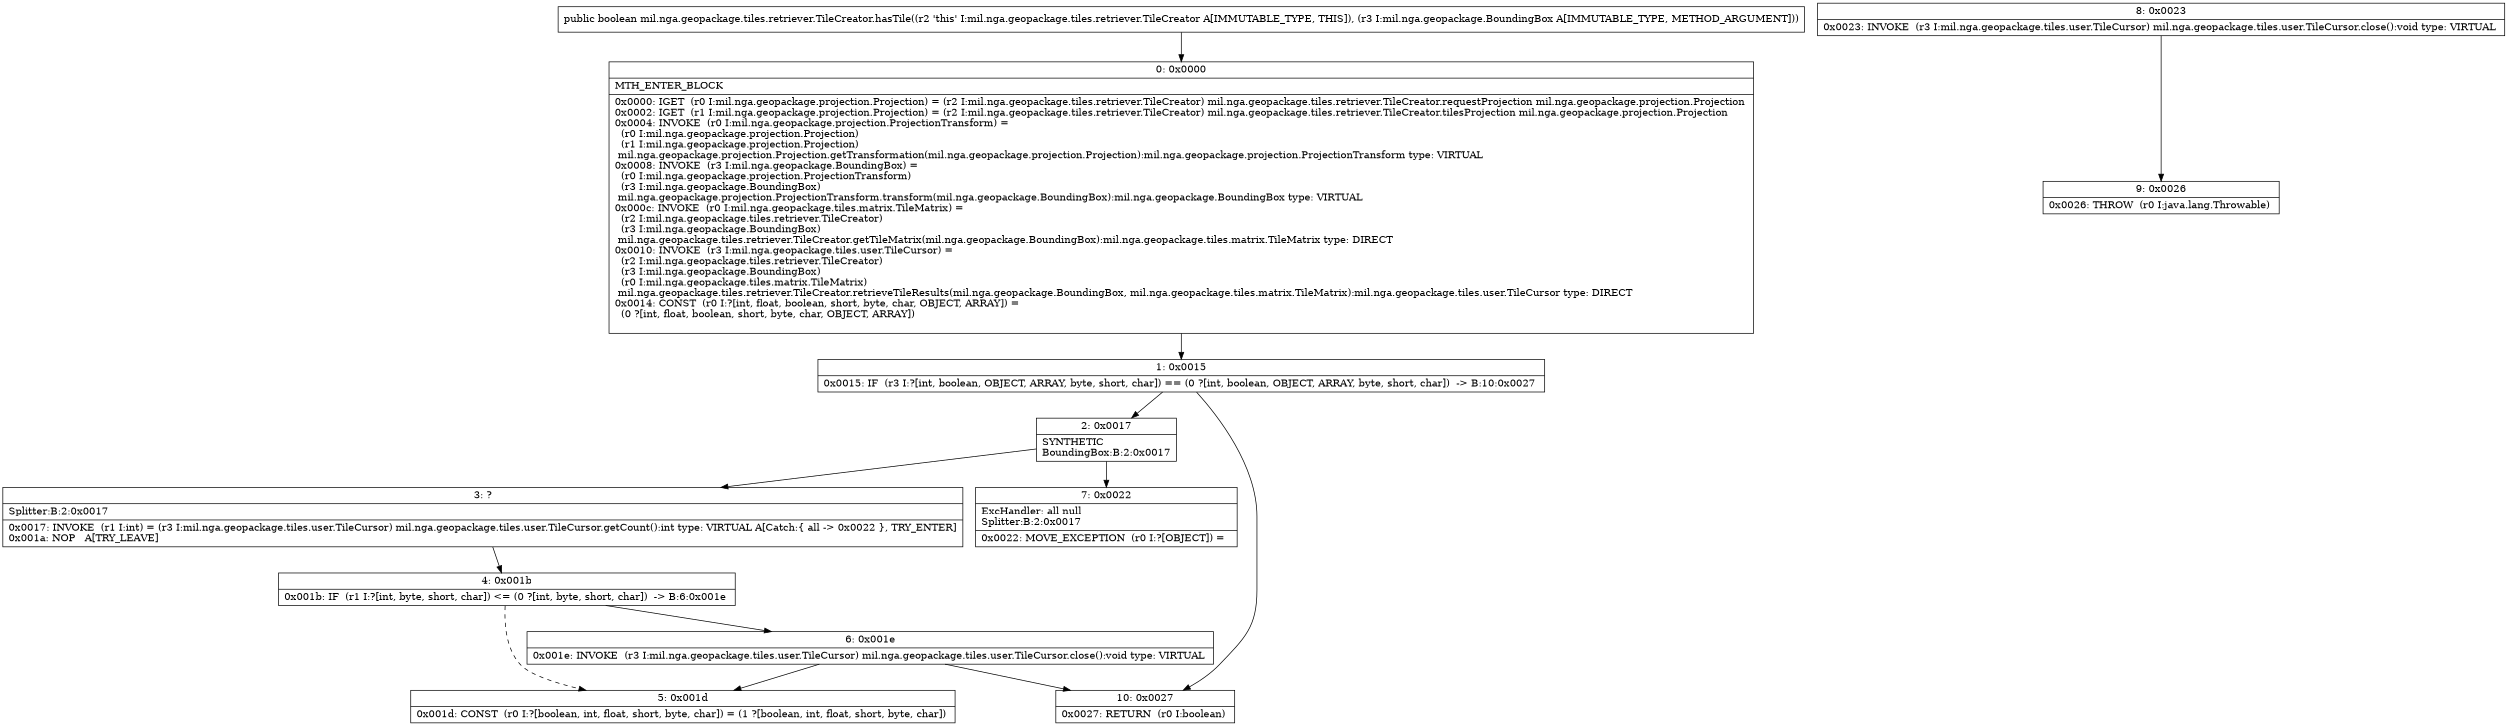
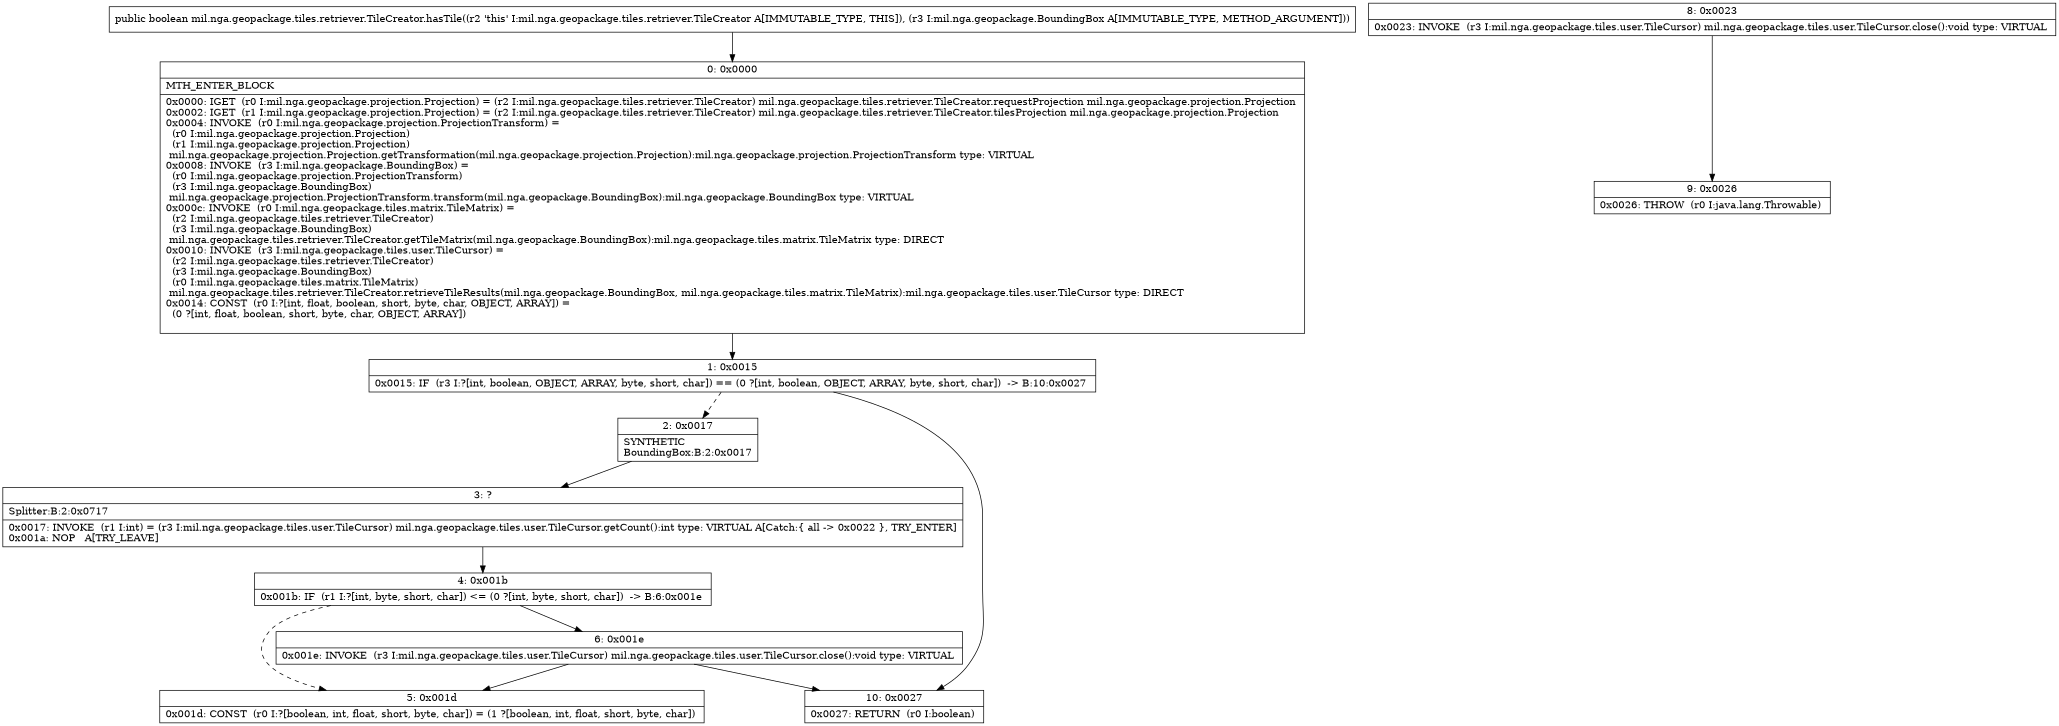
(1150, 403) -> (714, 402)
(59, 511) -> (59, 511)
(1106, 517) -> none
